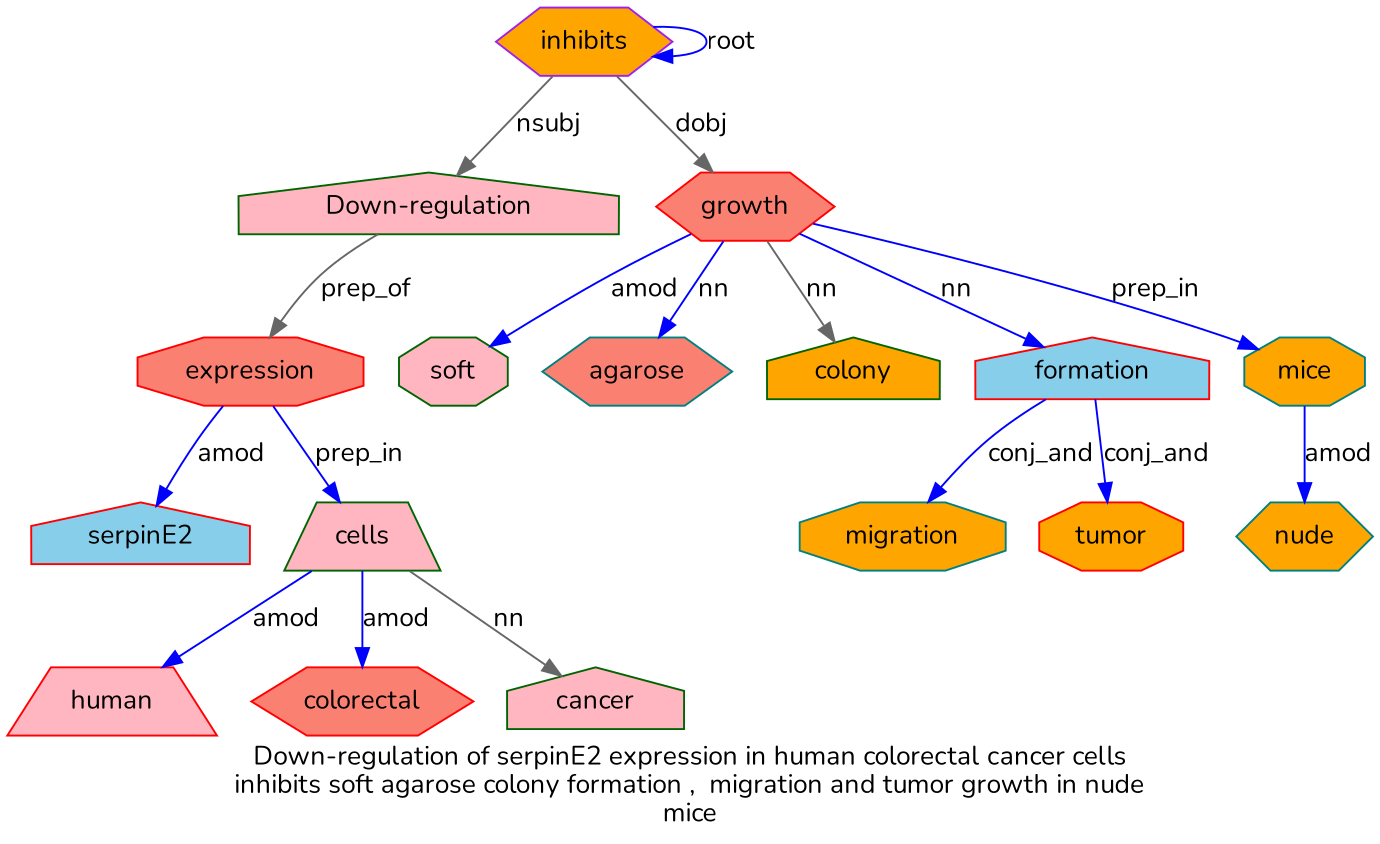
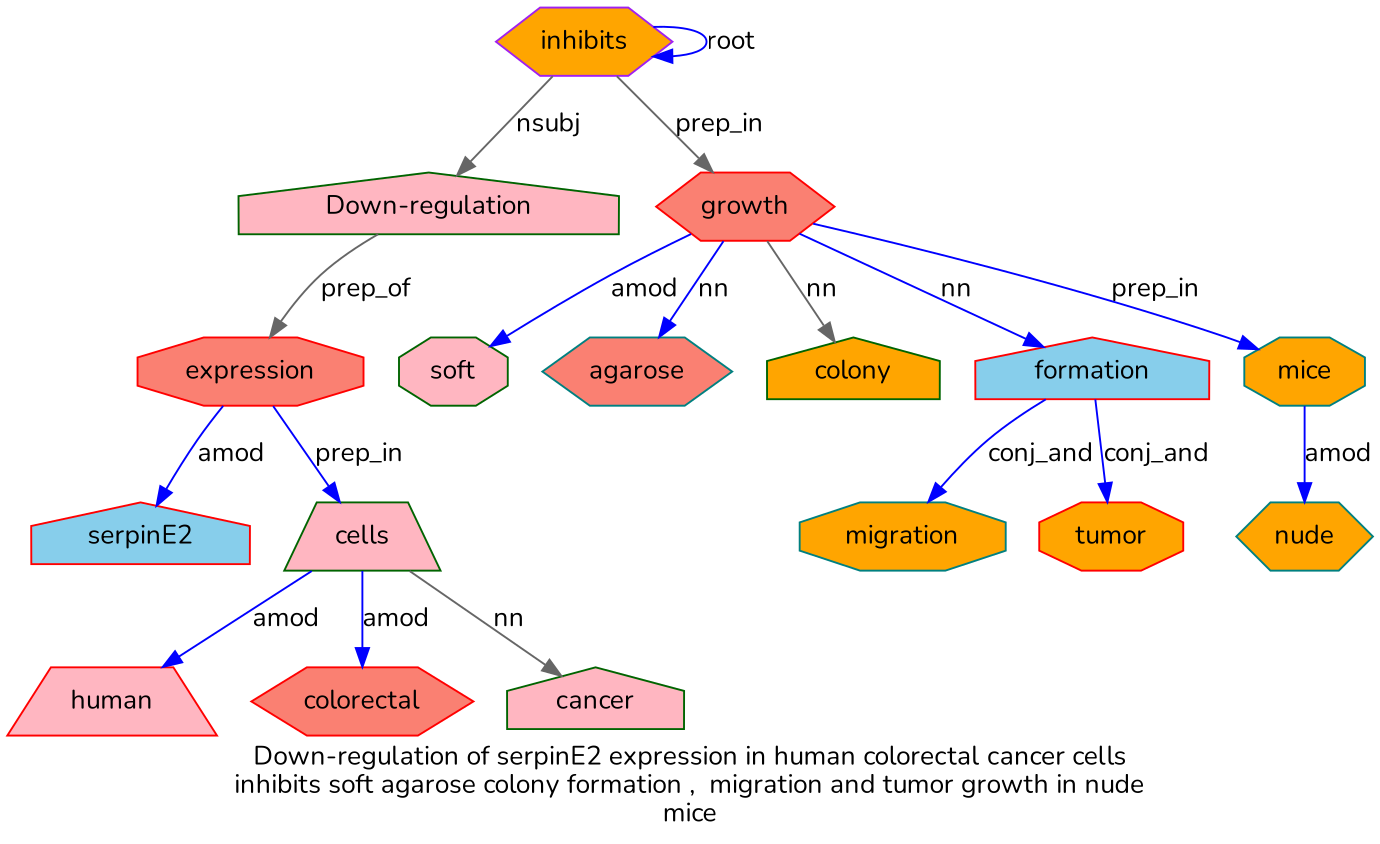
(702, 124) -> (720, 124)
